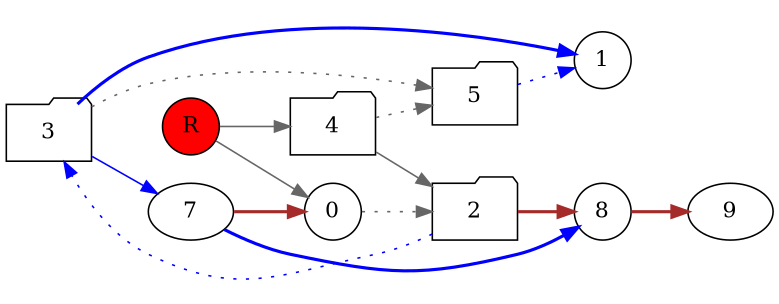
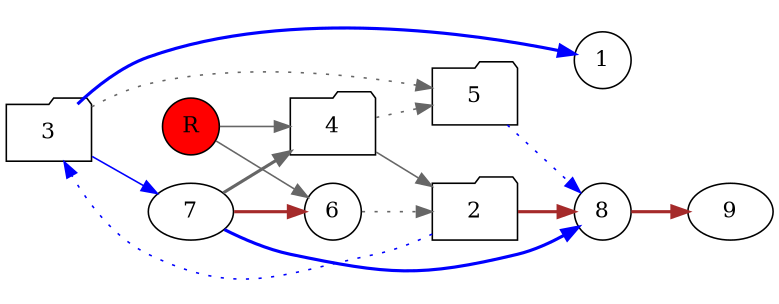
(539, 78) -> (538, 153)
none -> (250, 176)
(333, 212) -> (333, 212)
